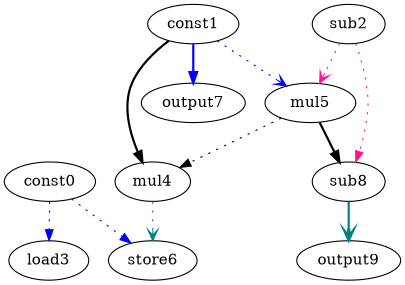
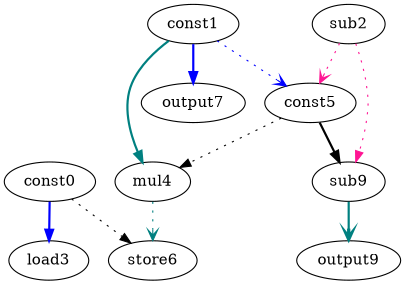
(130, 90) -> (130, 90)
(310, 103) -> (310, 103)
(349, 182) -> (349, 182)
(49, 216) -> (49, 216)
(97, 218) -> (97, 218)
